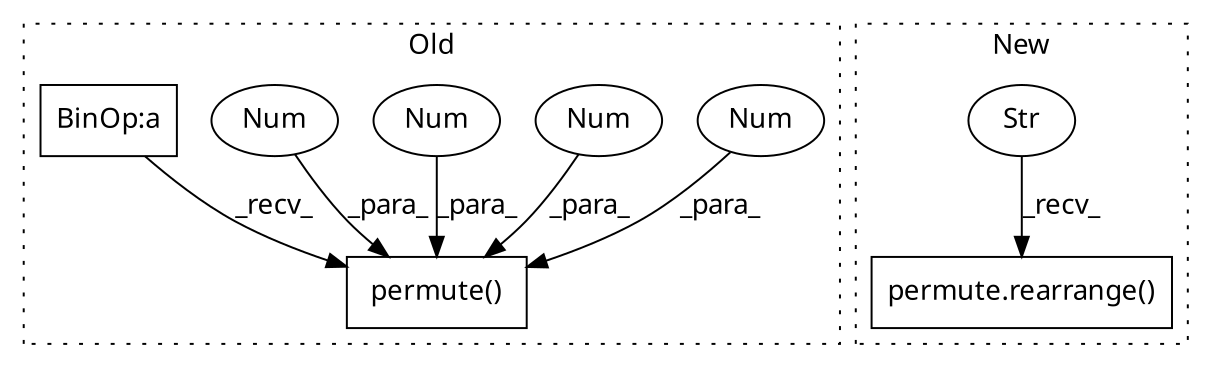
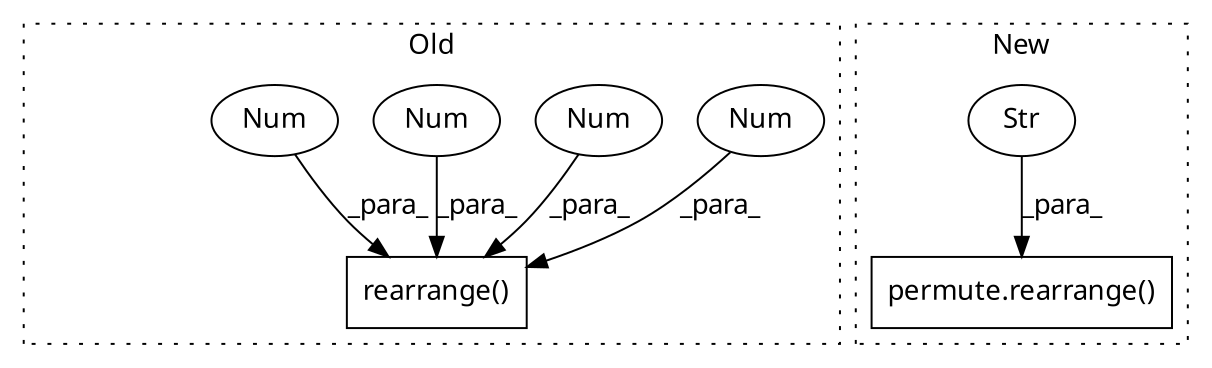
(109, 121) -> none
(1062, 207) -> (1062, 207)
(437, 293) -> (437, 293)
